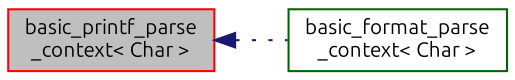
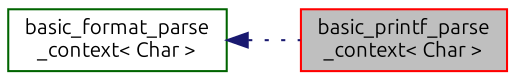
(262, 40) -> (274, 40)
